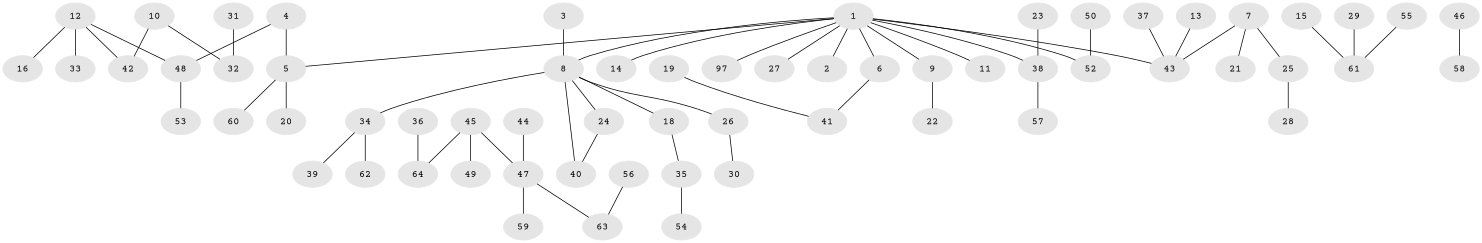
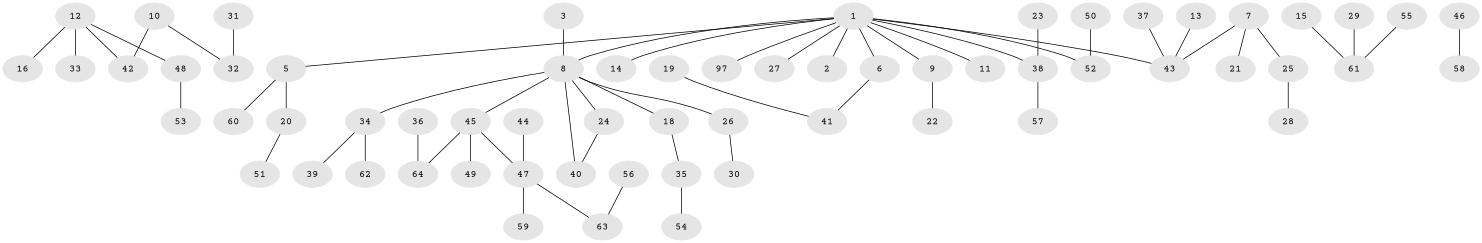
(286, 16) -> none
none -> (517, 95)
none -> (260, 174)
